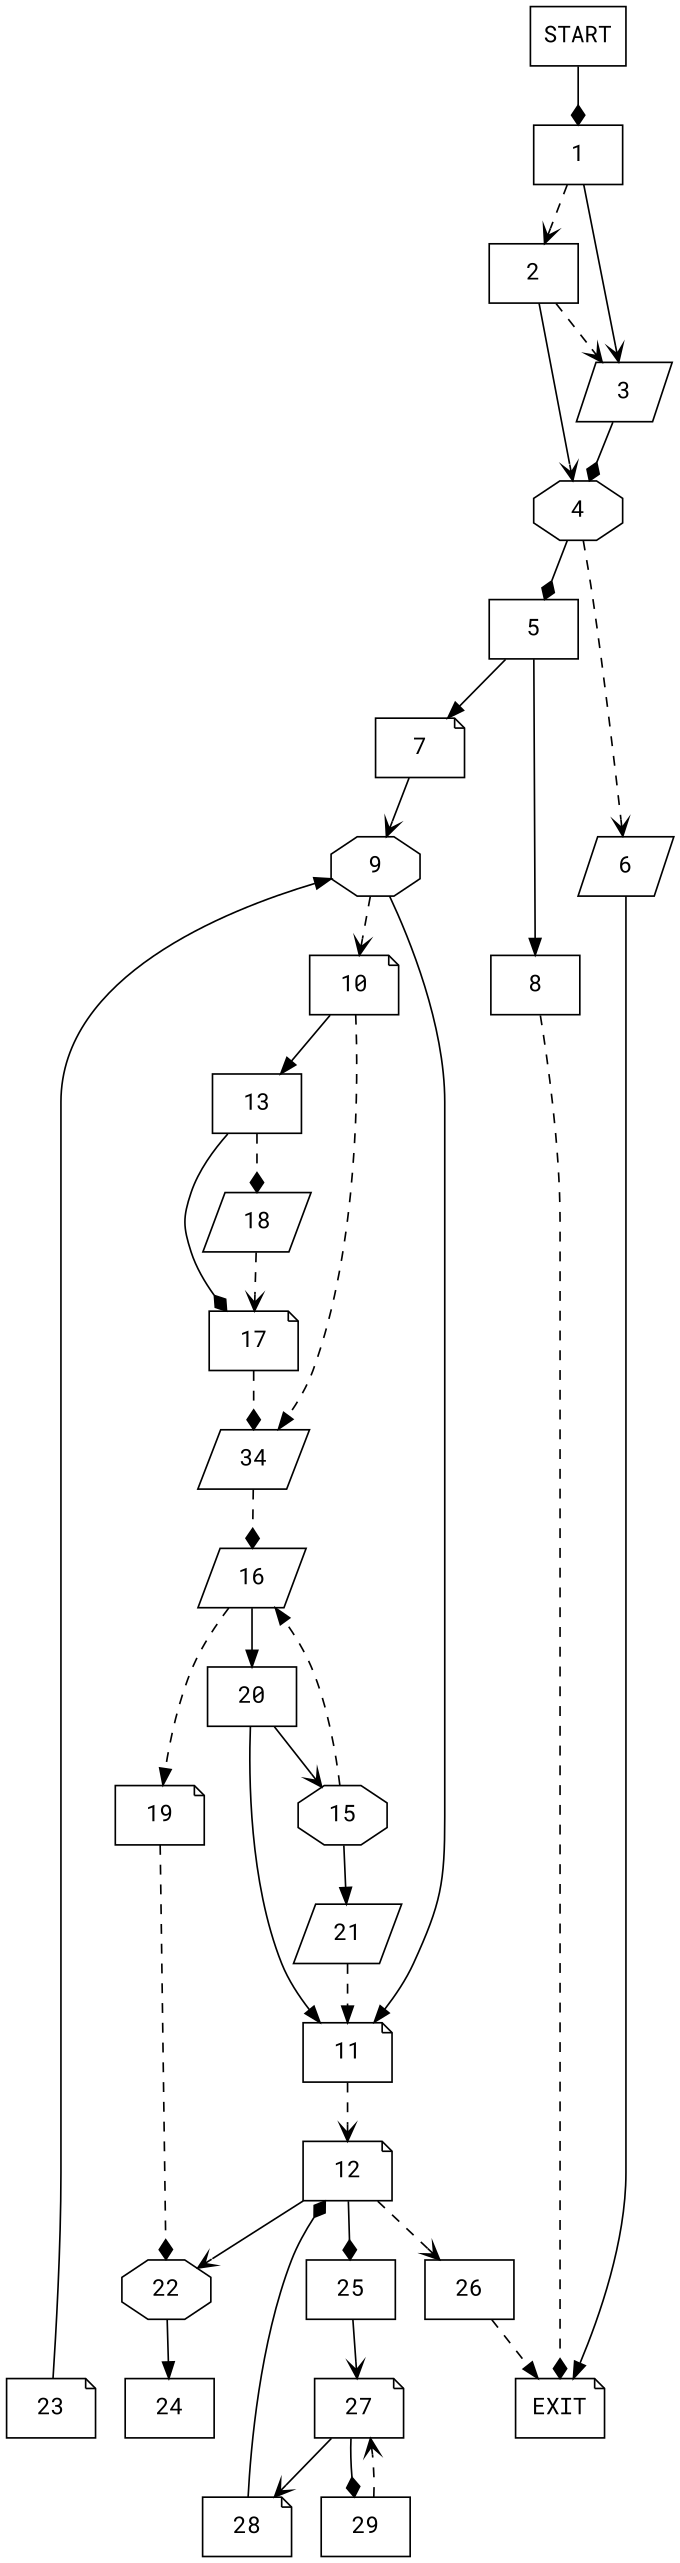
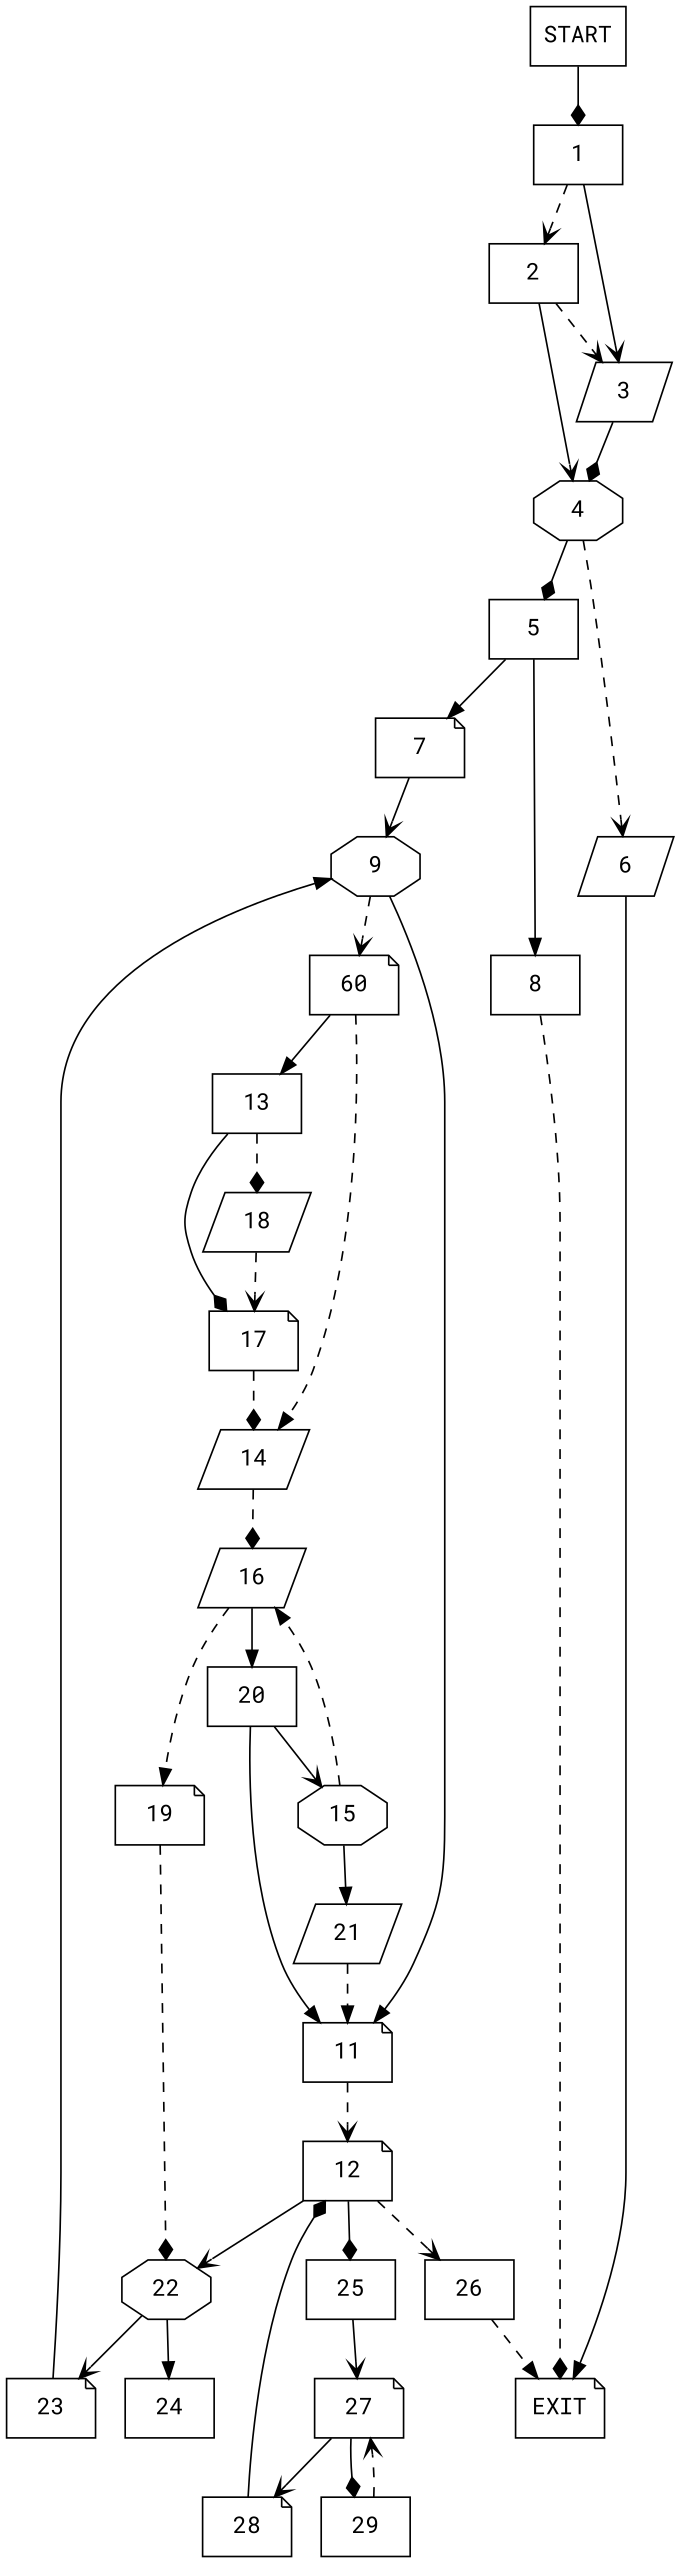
(354, 985) -> (354, 985)
(254, 1459) -> (254, 1459)
none -> (116, 2341)
